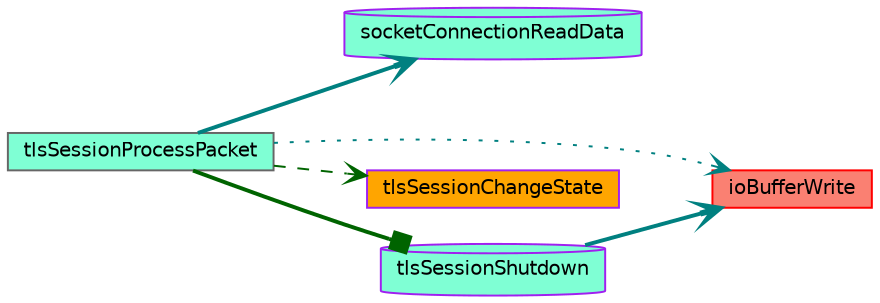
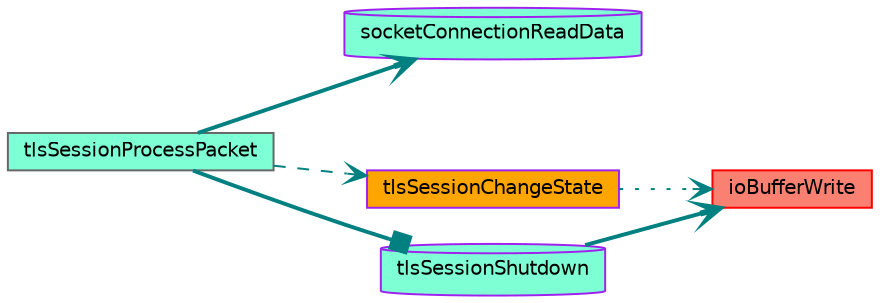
(493, 141) -> (656, 189)
(310, 170) -> (310, 170)
(291, 206) -> (291, 206)
